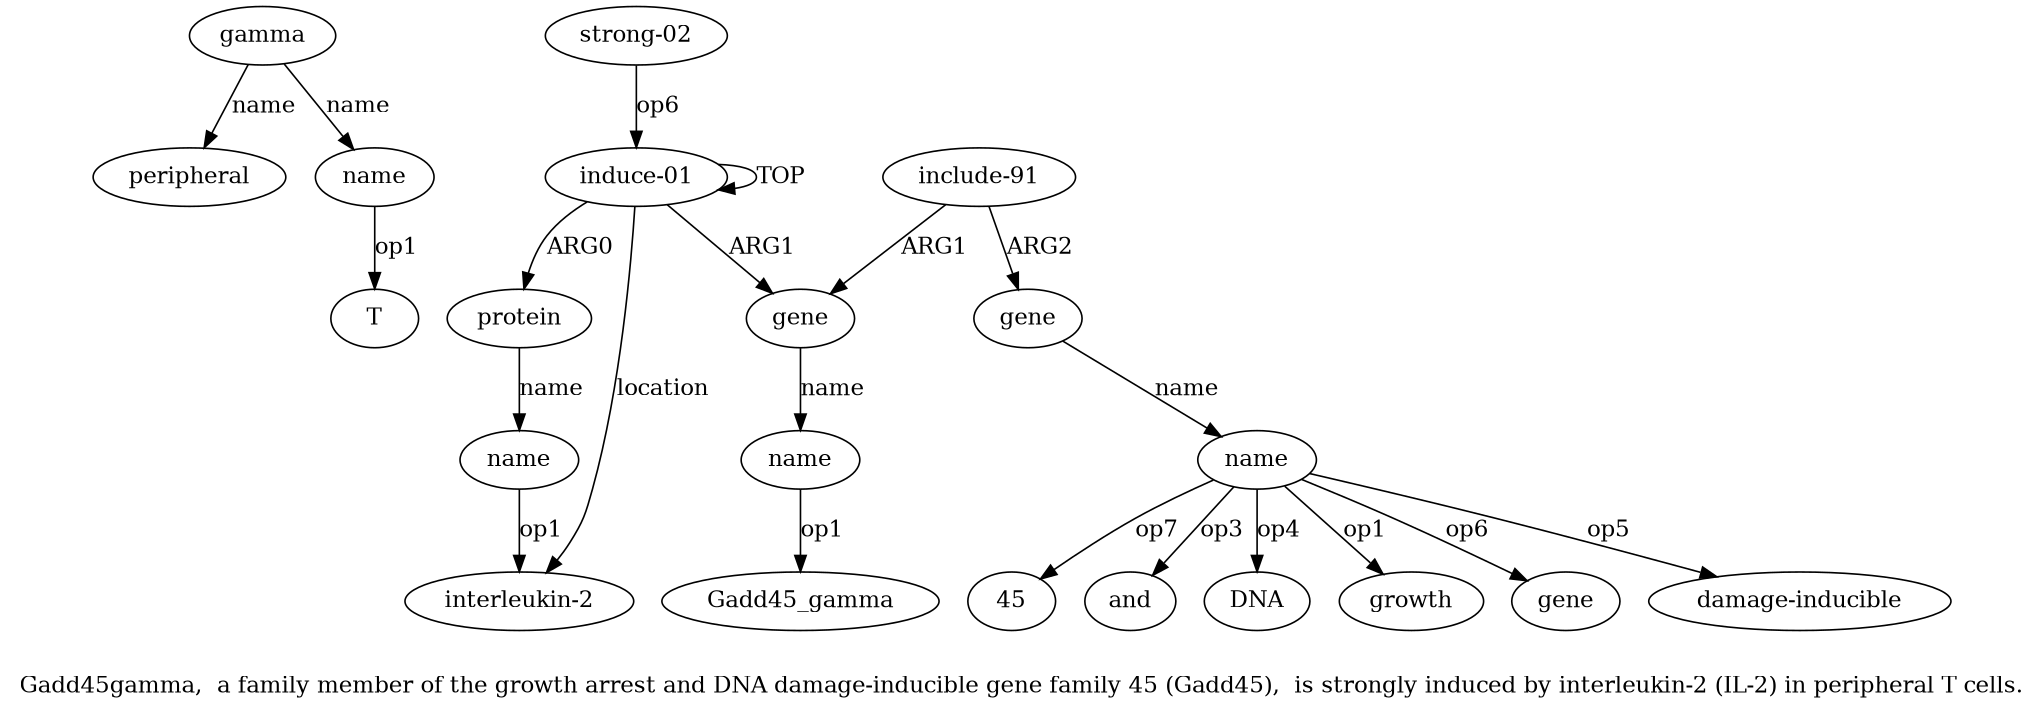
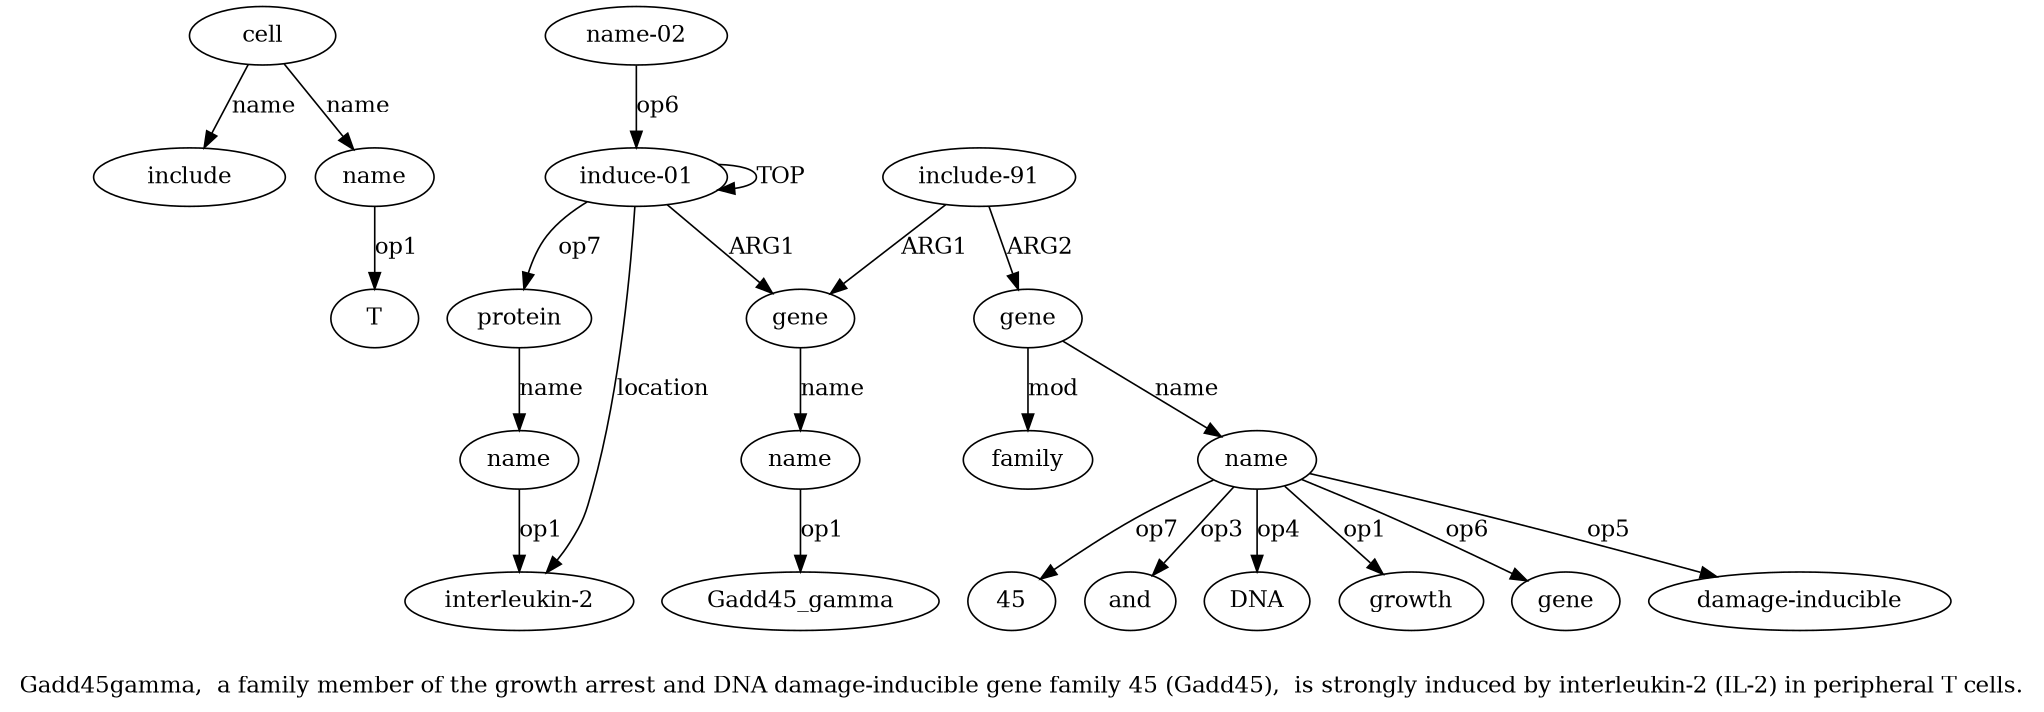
(263, 36) -> (263, 36)
(636, 36) -> (636, 36)
(189, 177) -> (189, 177)
(580, 248) -> (580, 248)
none -> (1028, 460)
